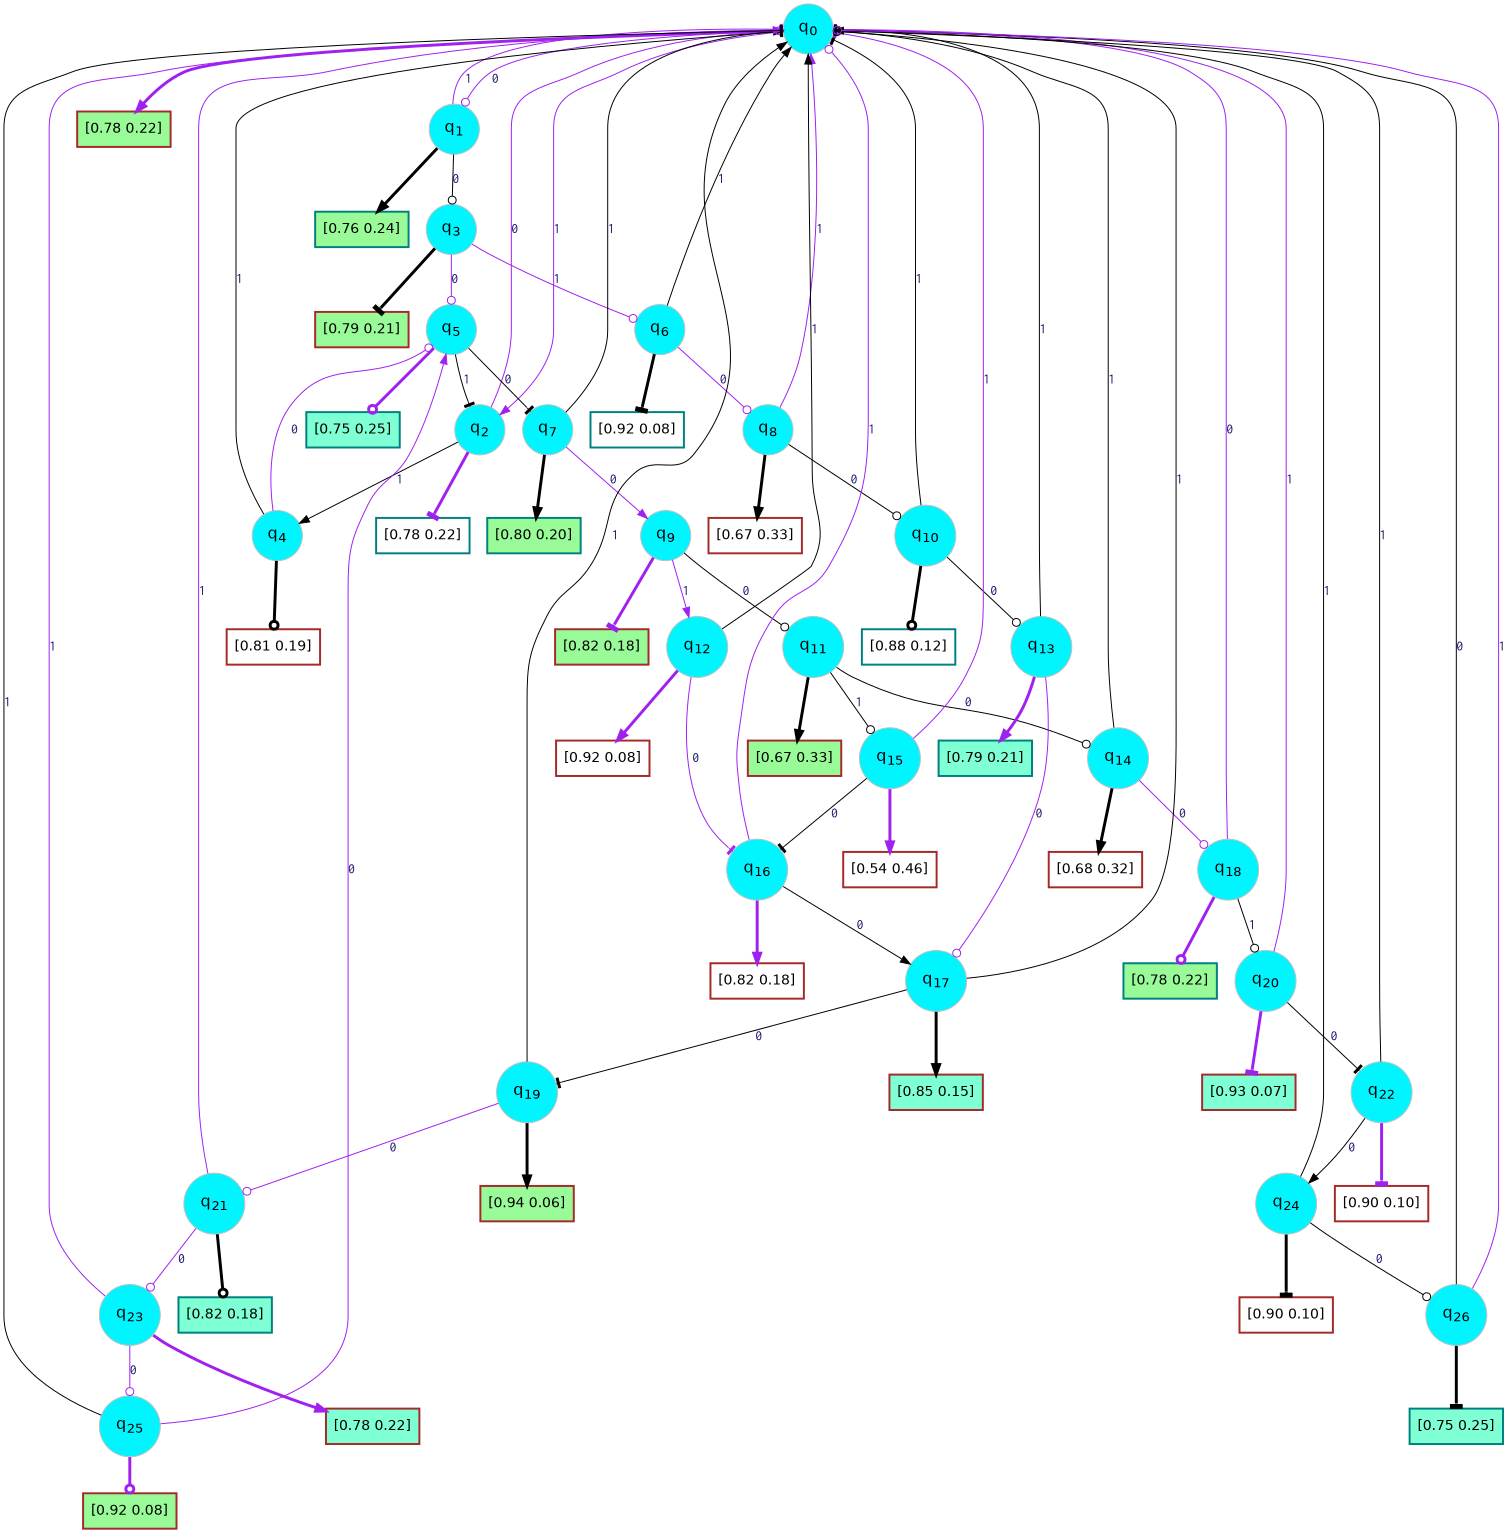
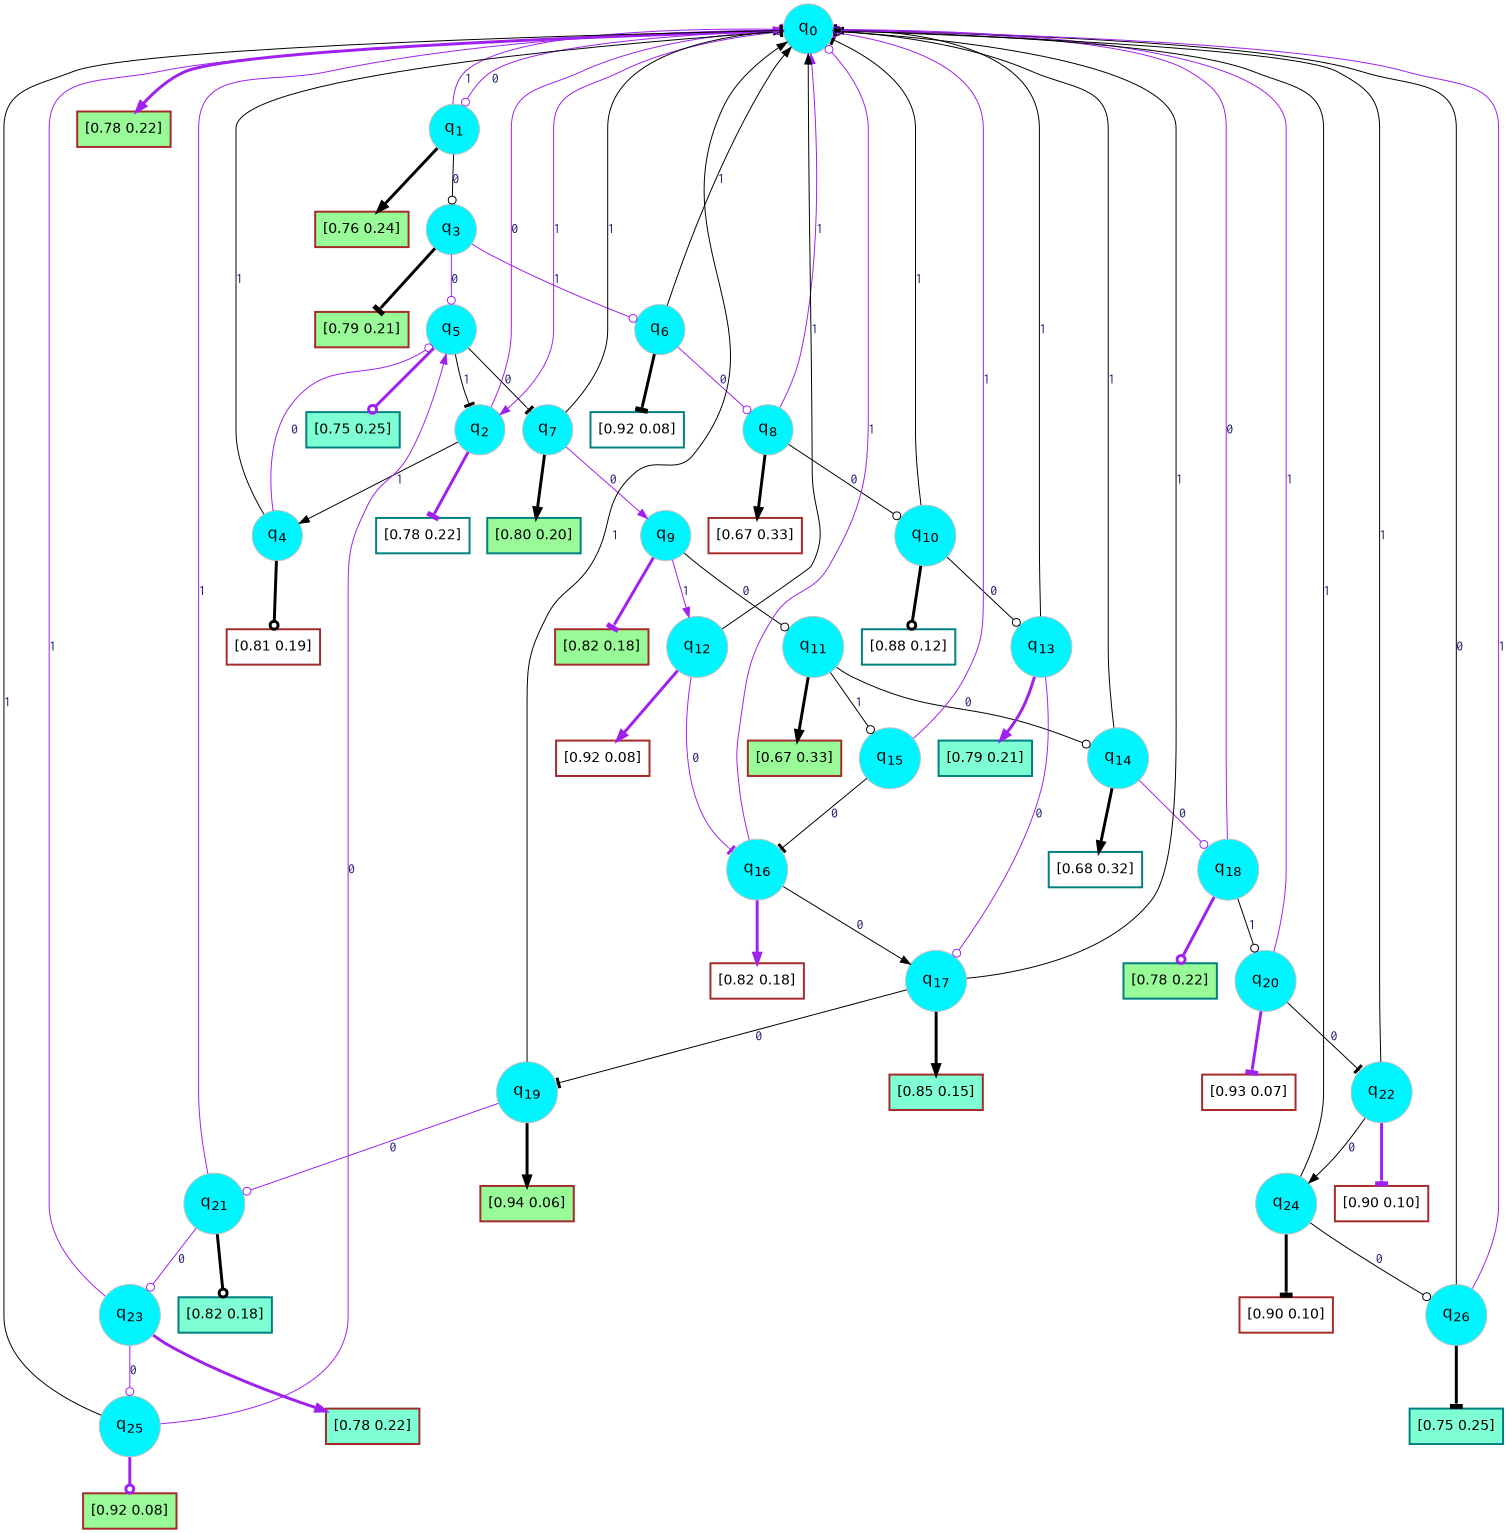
(362, 229) -> (362, 229)
(890, 870) -> none
(1095, 870) -> (1095, 870)
(1249, 1092) -> (1249, 1092)
